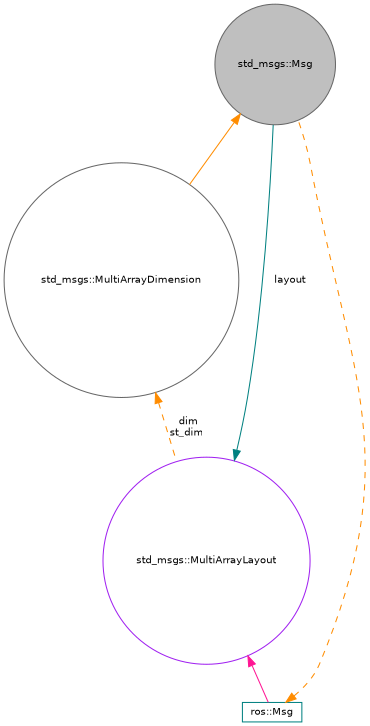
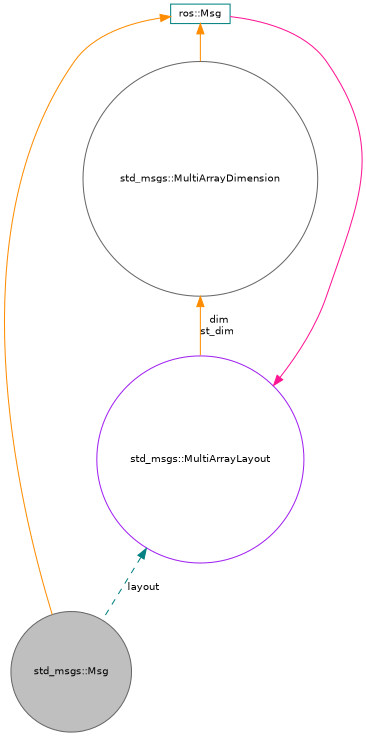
(212, 154) -> (200, 48)
(262, 288) -> (122, 589)
(362, 413) -> (6, 284)
(167, 432) -> (200, 331)
